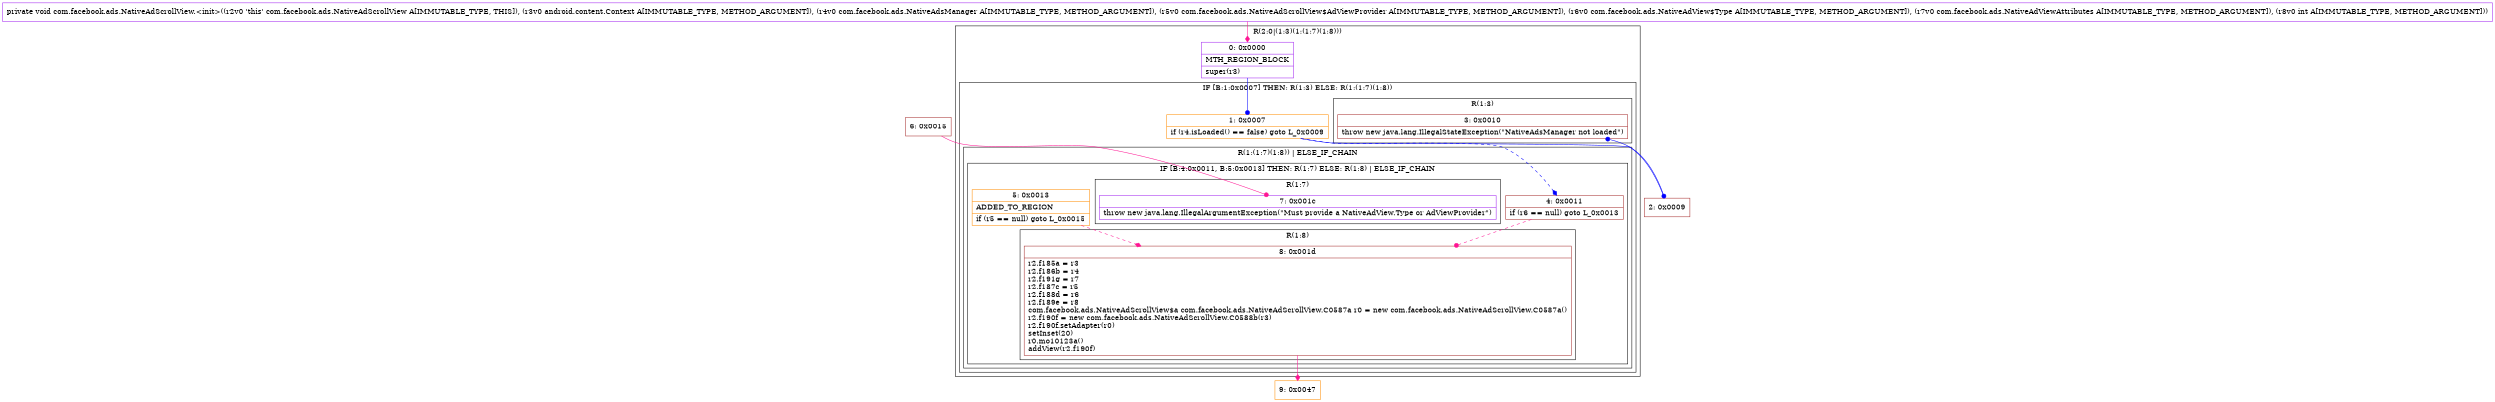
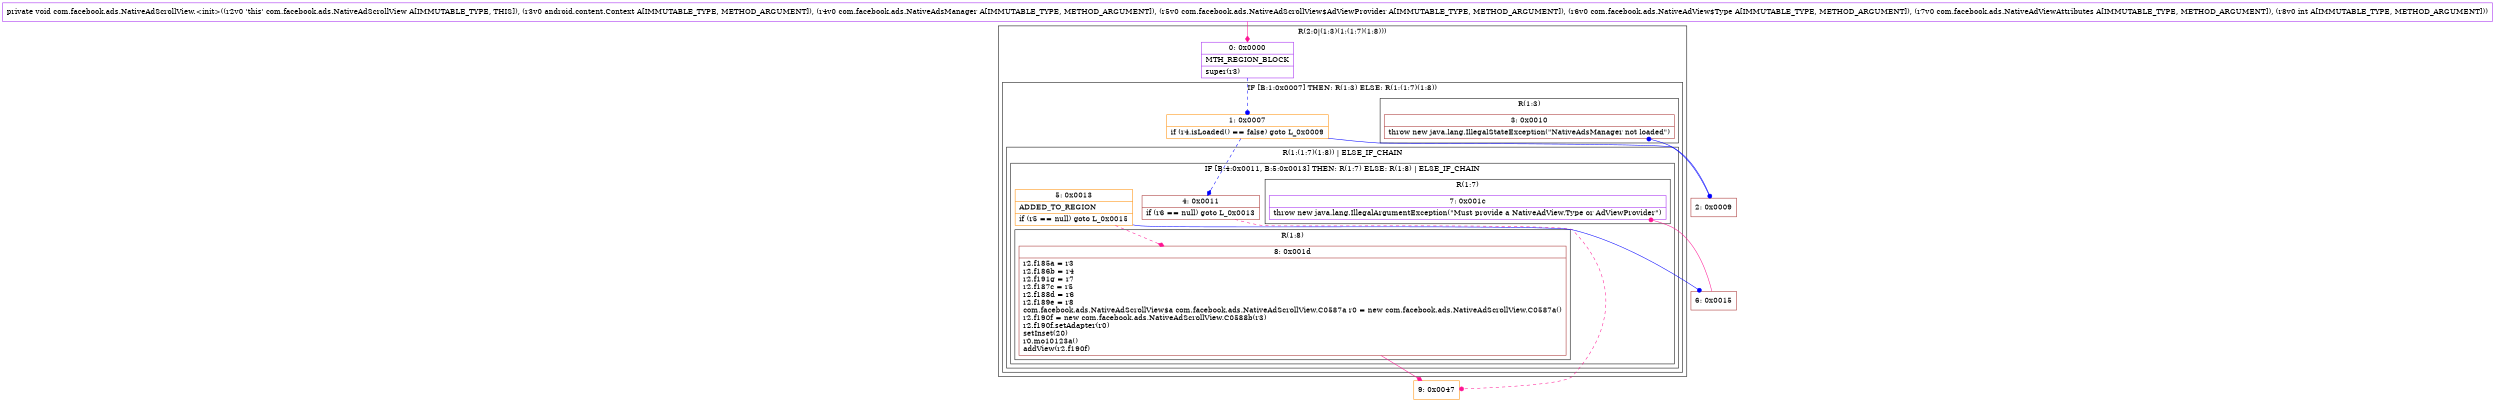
(1247, 94) -> (1247, 94)
none -> (1422, 227)
(1491, 233) -> (1582, 241)
